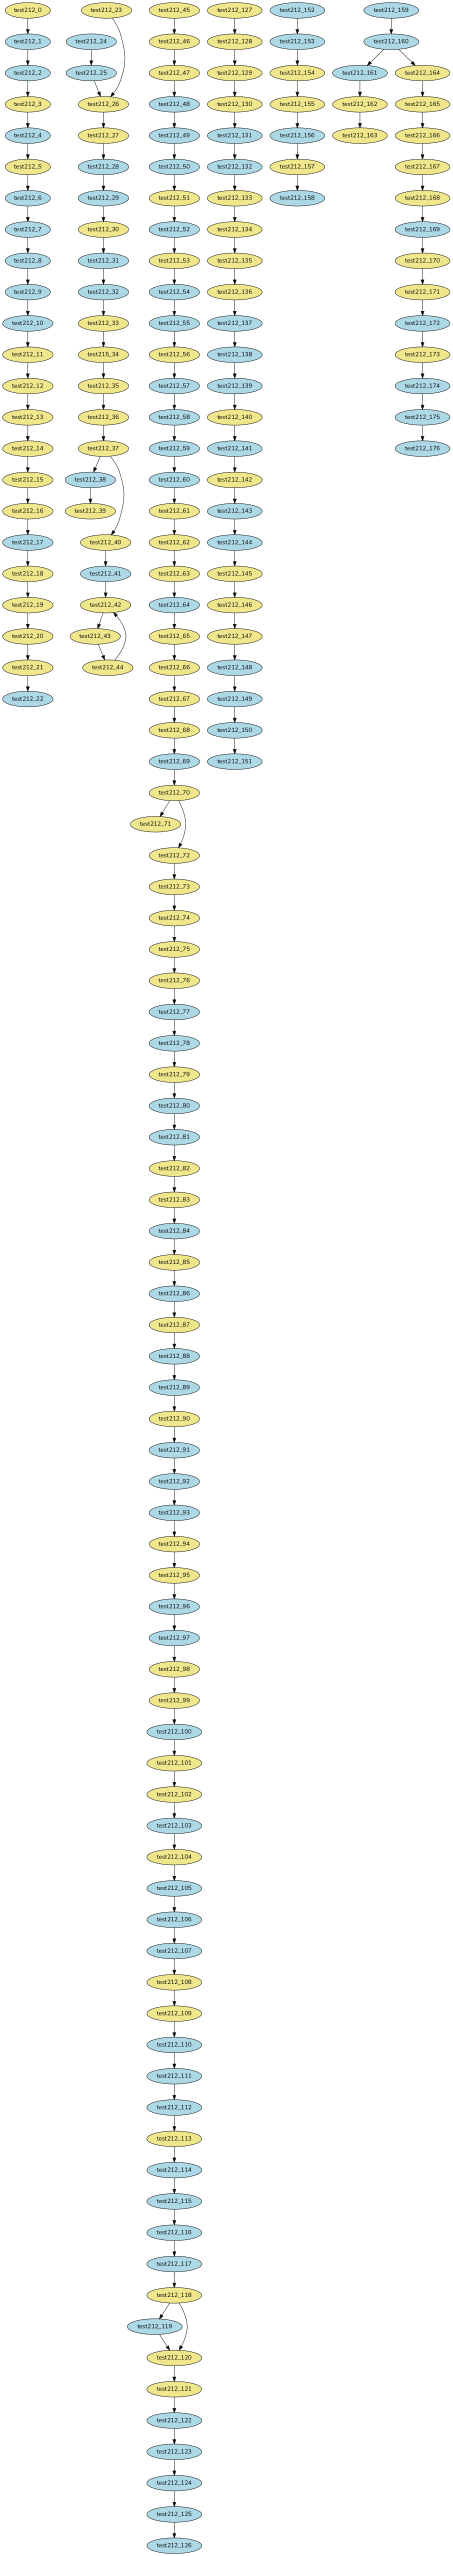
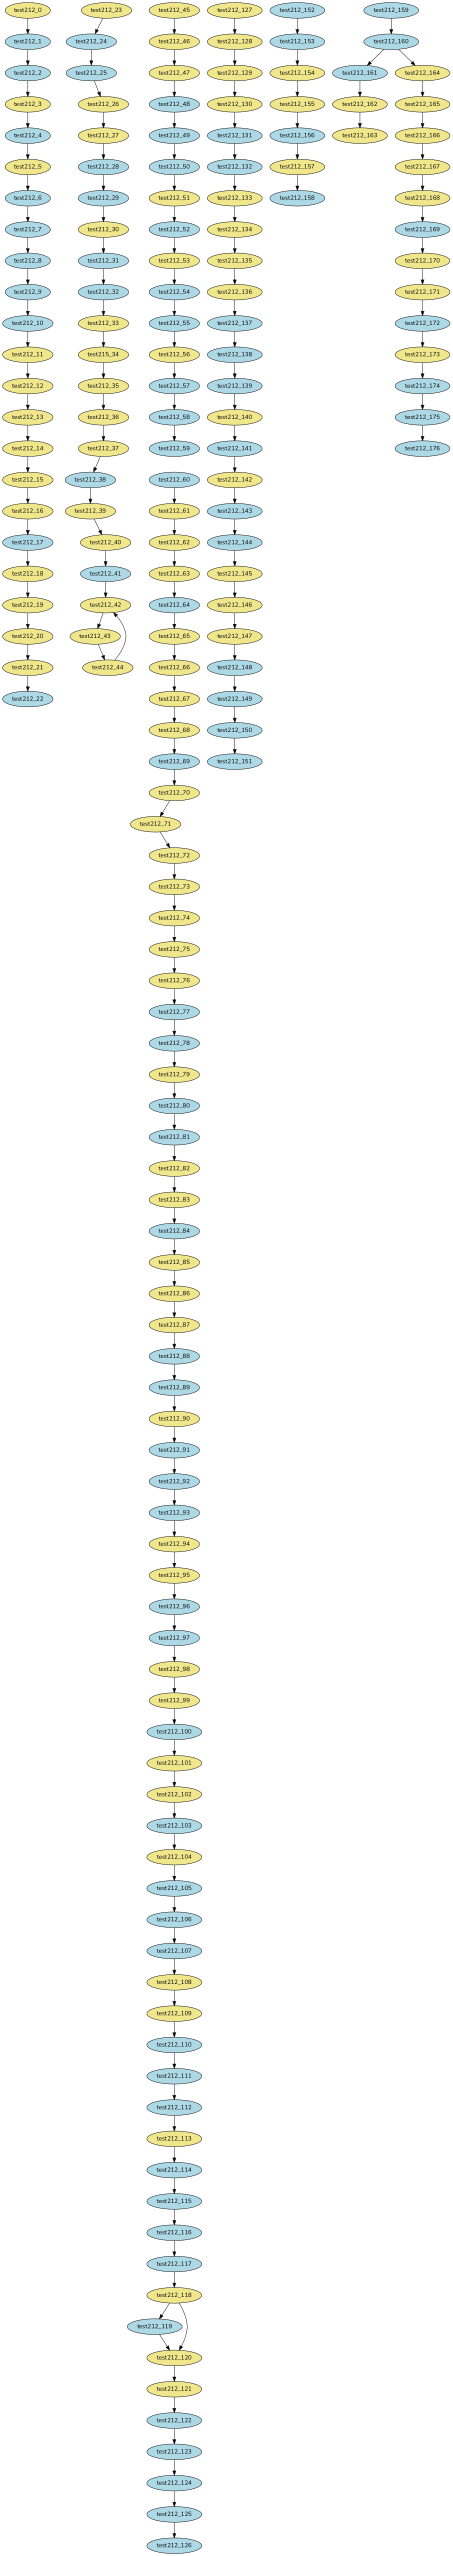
(125, 56) -> (100, 24)
(174, 462) -> none
(124, 493) -> (97, 525)
(186, 822) -> (164, 838)
(174, 1294) -> (174, 1294)
